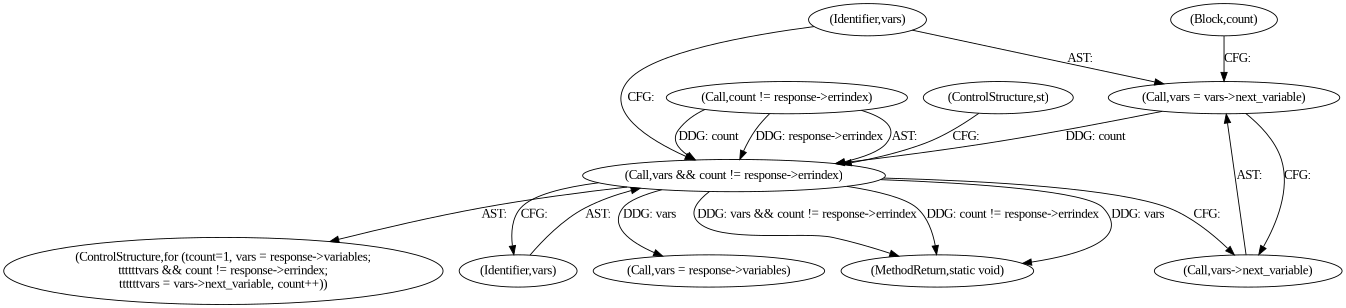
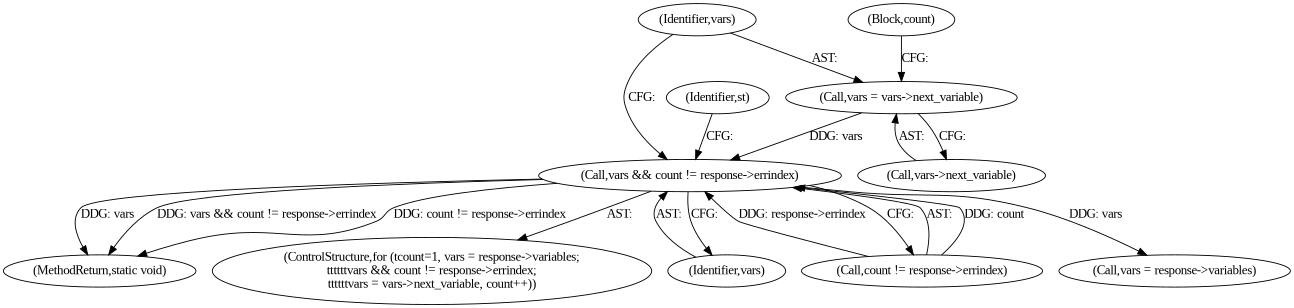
(998, 98) -> (718, 98)
(1096, 137) -> (836, 137)
(1063, 188) -> (866, 206)
